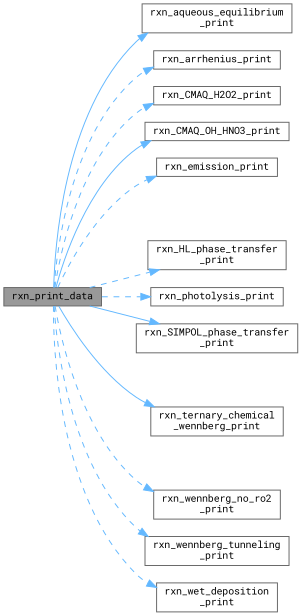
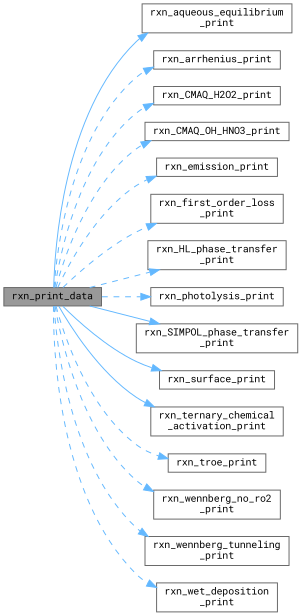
(87, 209) -> (87, 209)
none -> (217, 209)
none -> (217, 380)
(217, 421) -> (217, 421)
none -> (217, 463)
